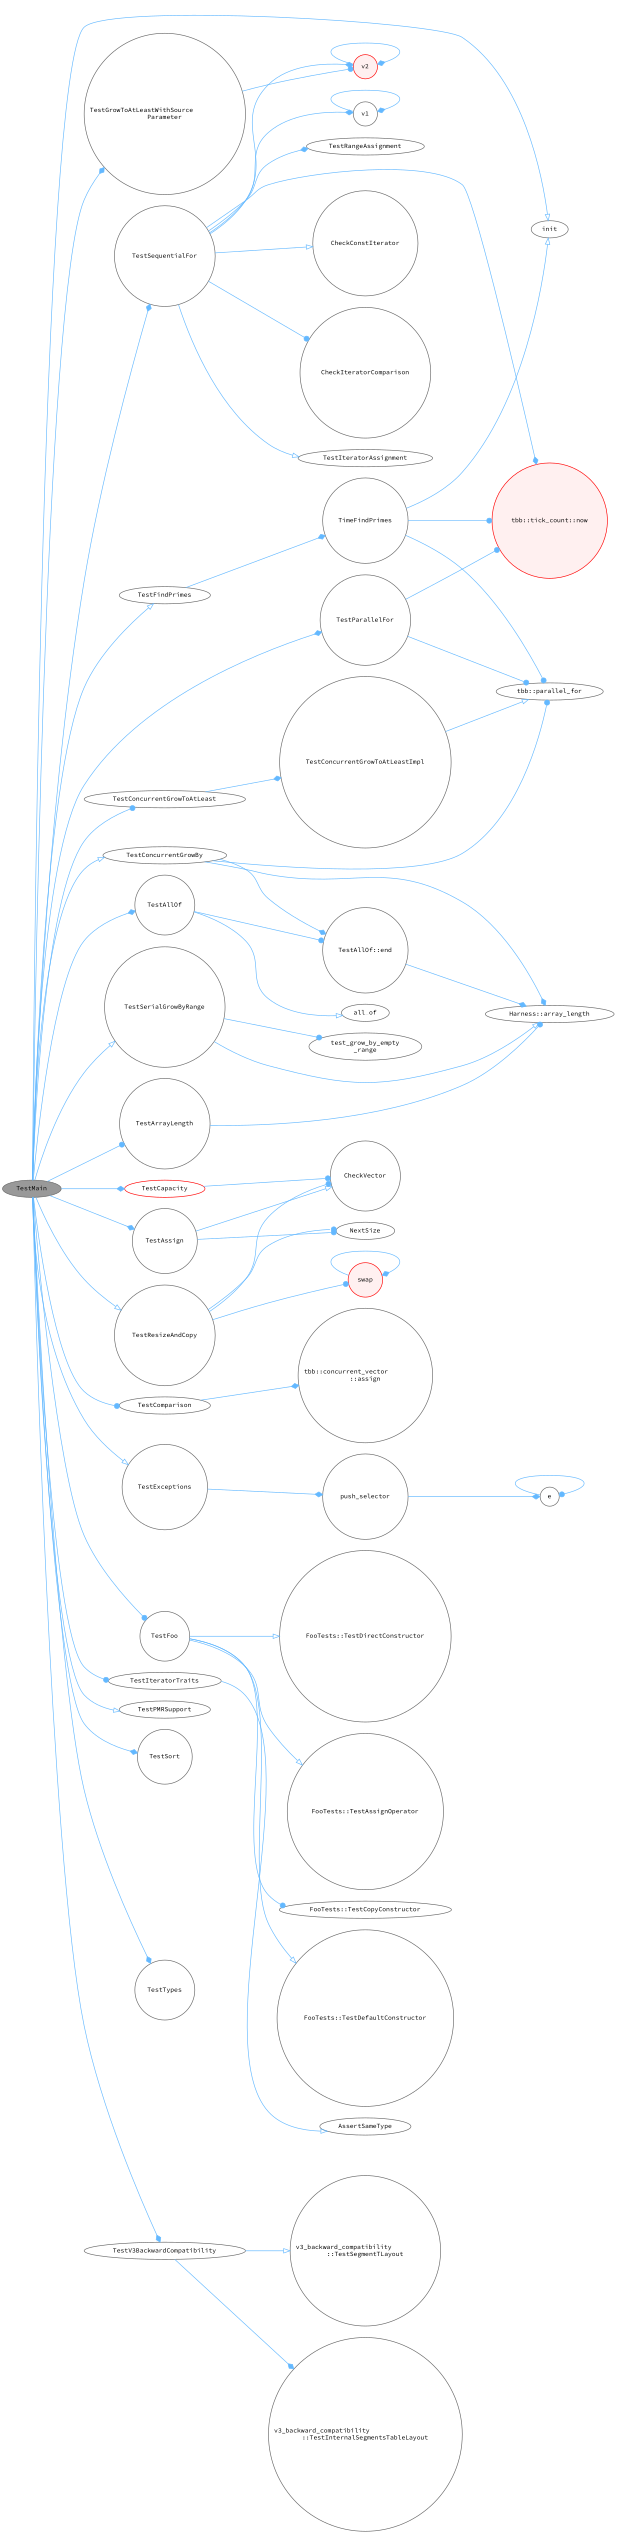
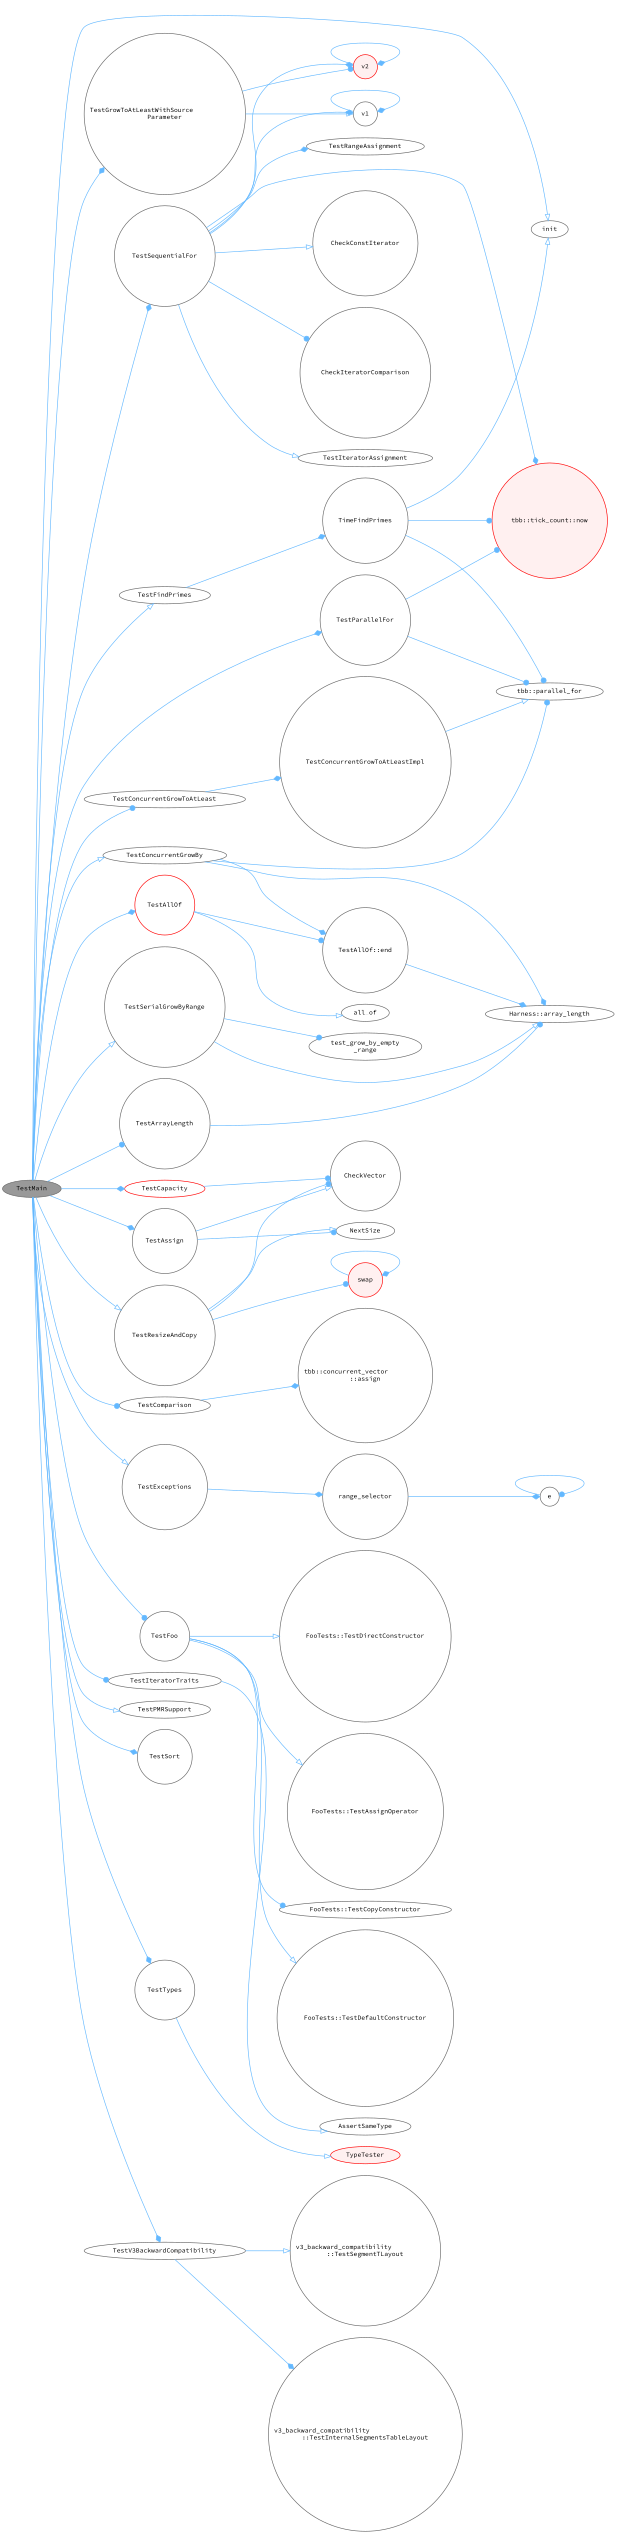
none -> (294, 114)
(165, 905) -> (165, 905)
(259, 1254) -> (259, 1254)
(365, 1497) -> (365, 1497)
none -> (365, 2155)
